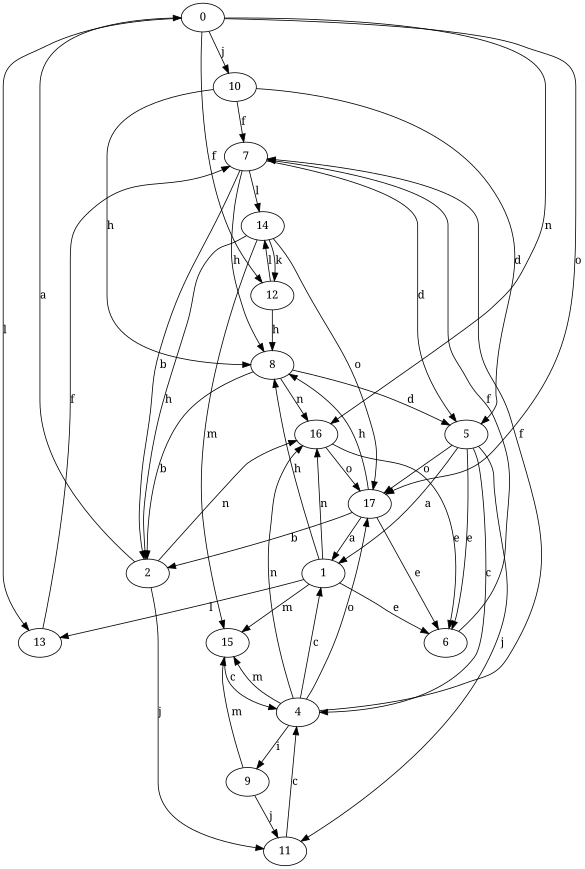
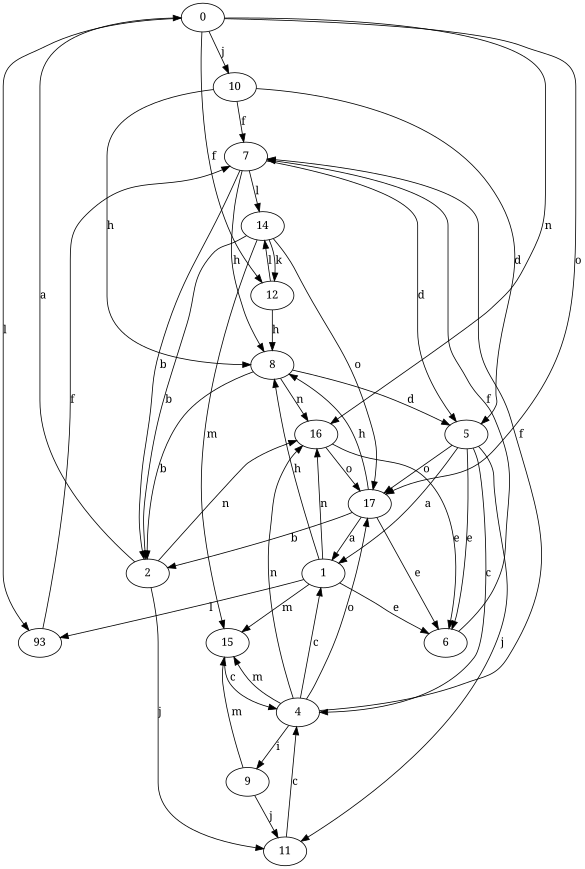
(169, 400) -> (169, 400)
(40, 643) -> (40, 643)
